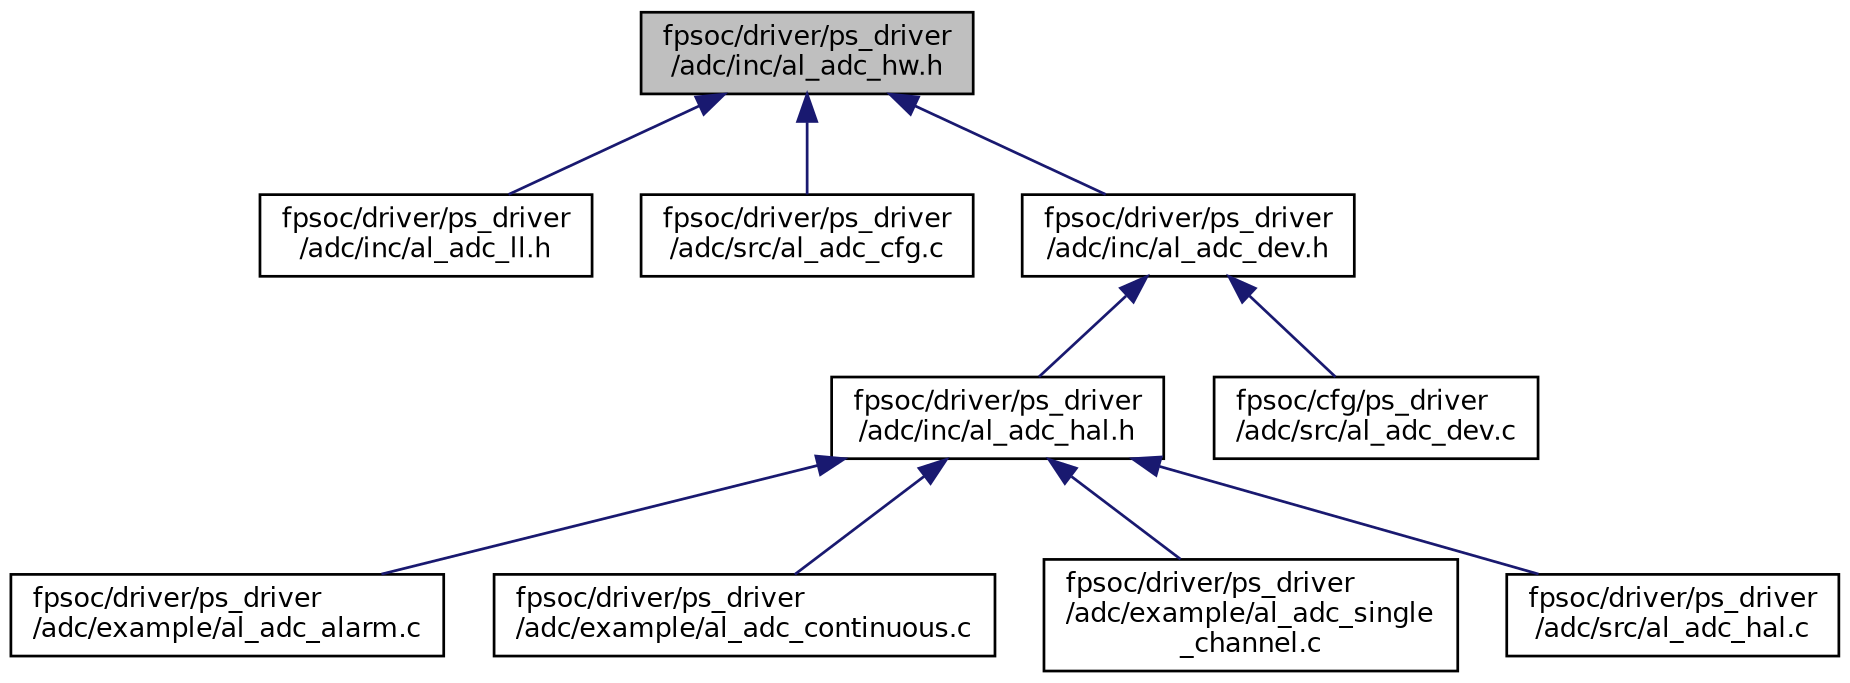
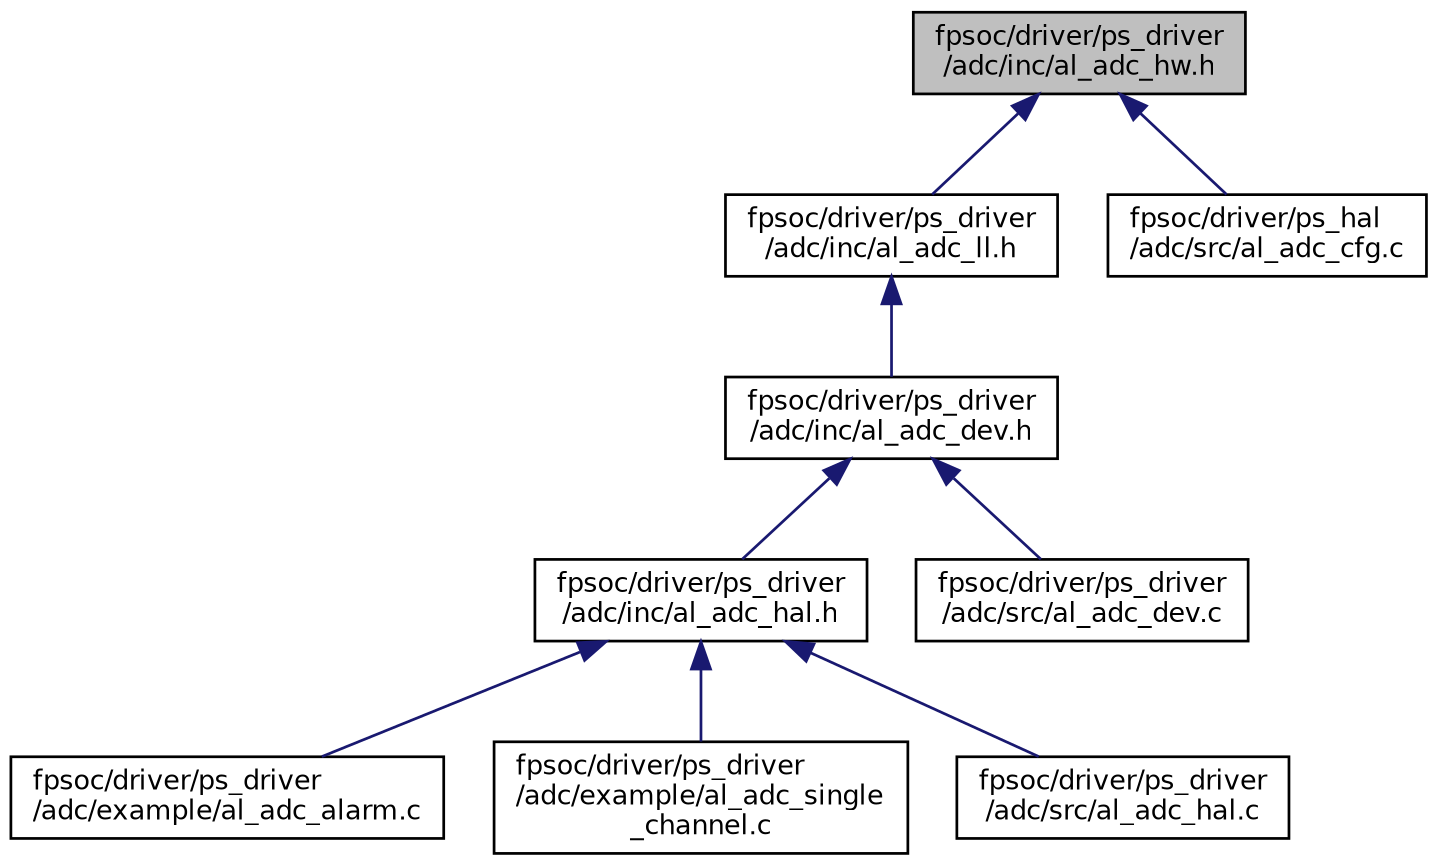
(1010, 150) -> (892, 341)
(807, 235) -> (1267, 235)
(1376, 418) -> (1082, 600)
(745, 615) -> none
